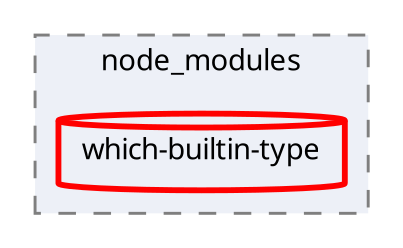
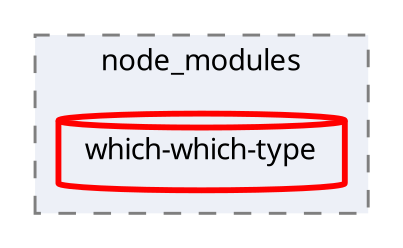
(202, 152) -> (202, 152)
